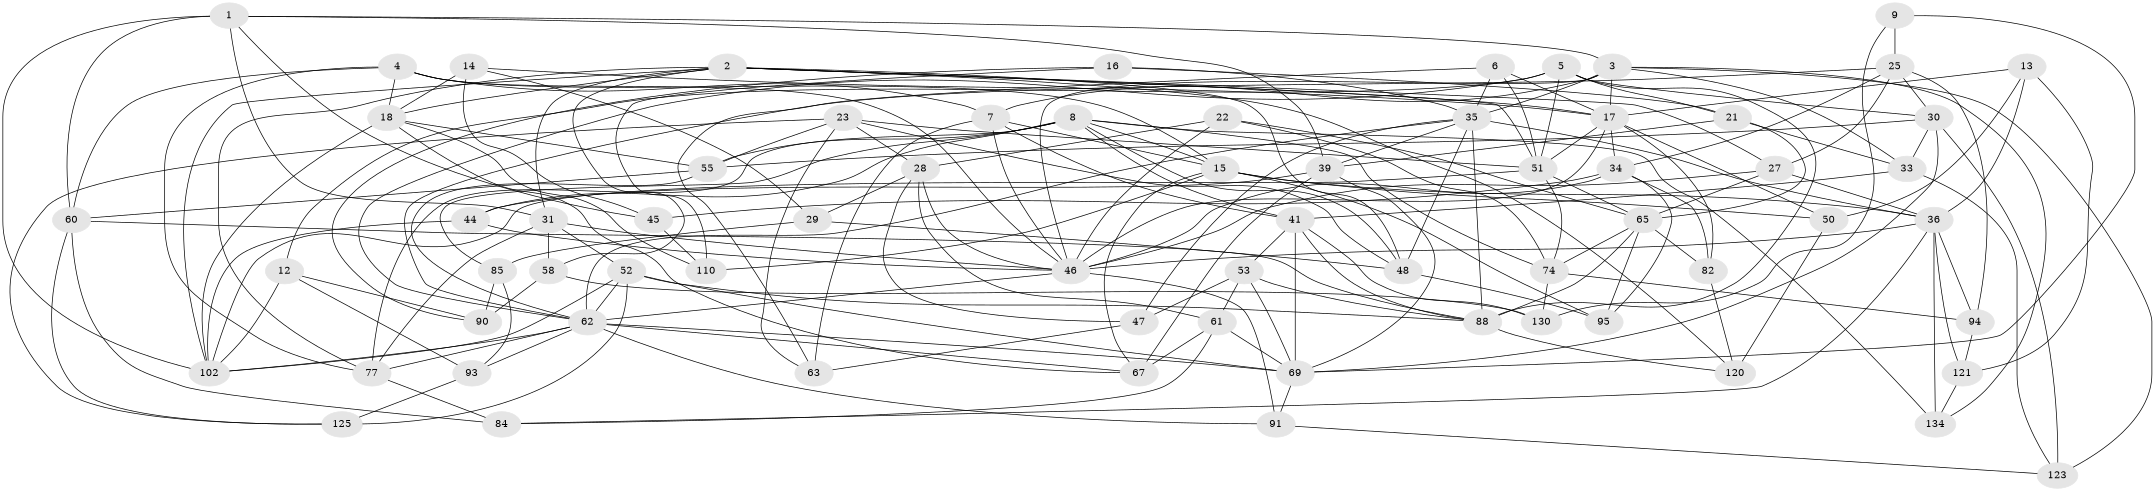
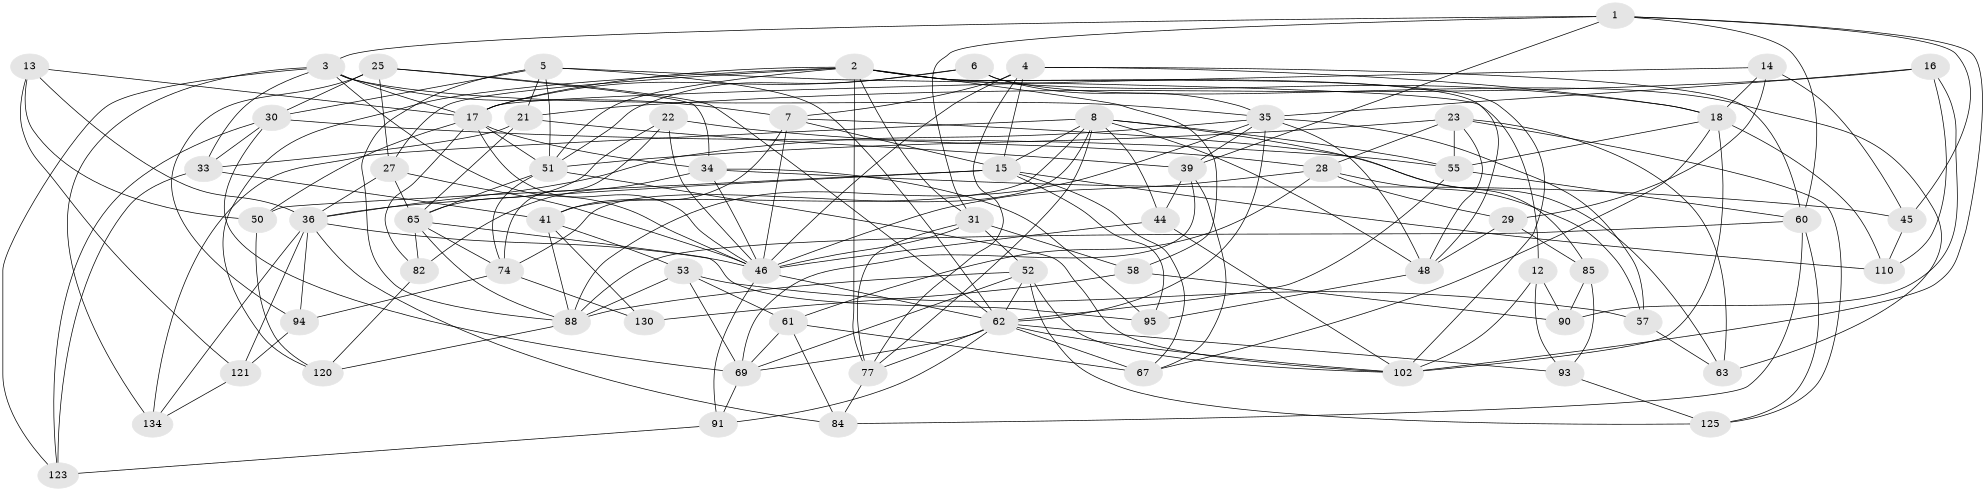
(1895, 16) -> none
(1295, 300) -> none
(1139, 322) -> (1643, 322)
